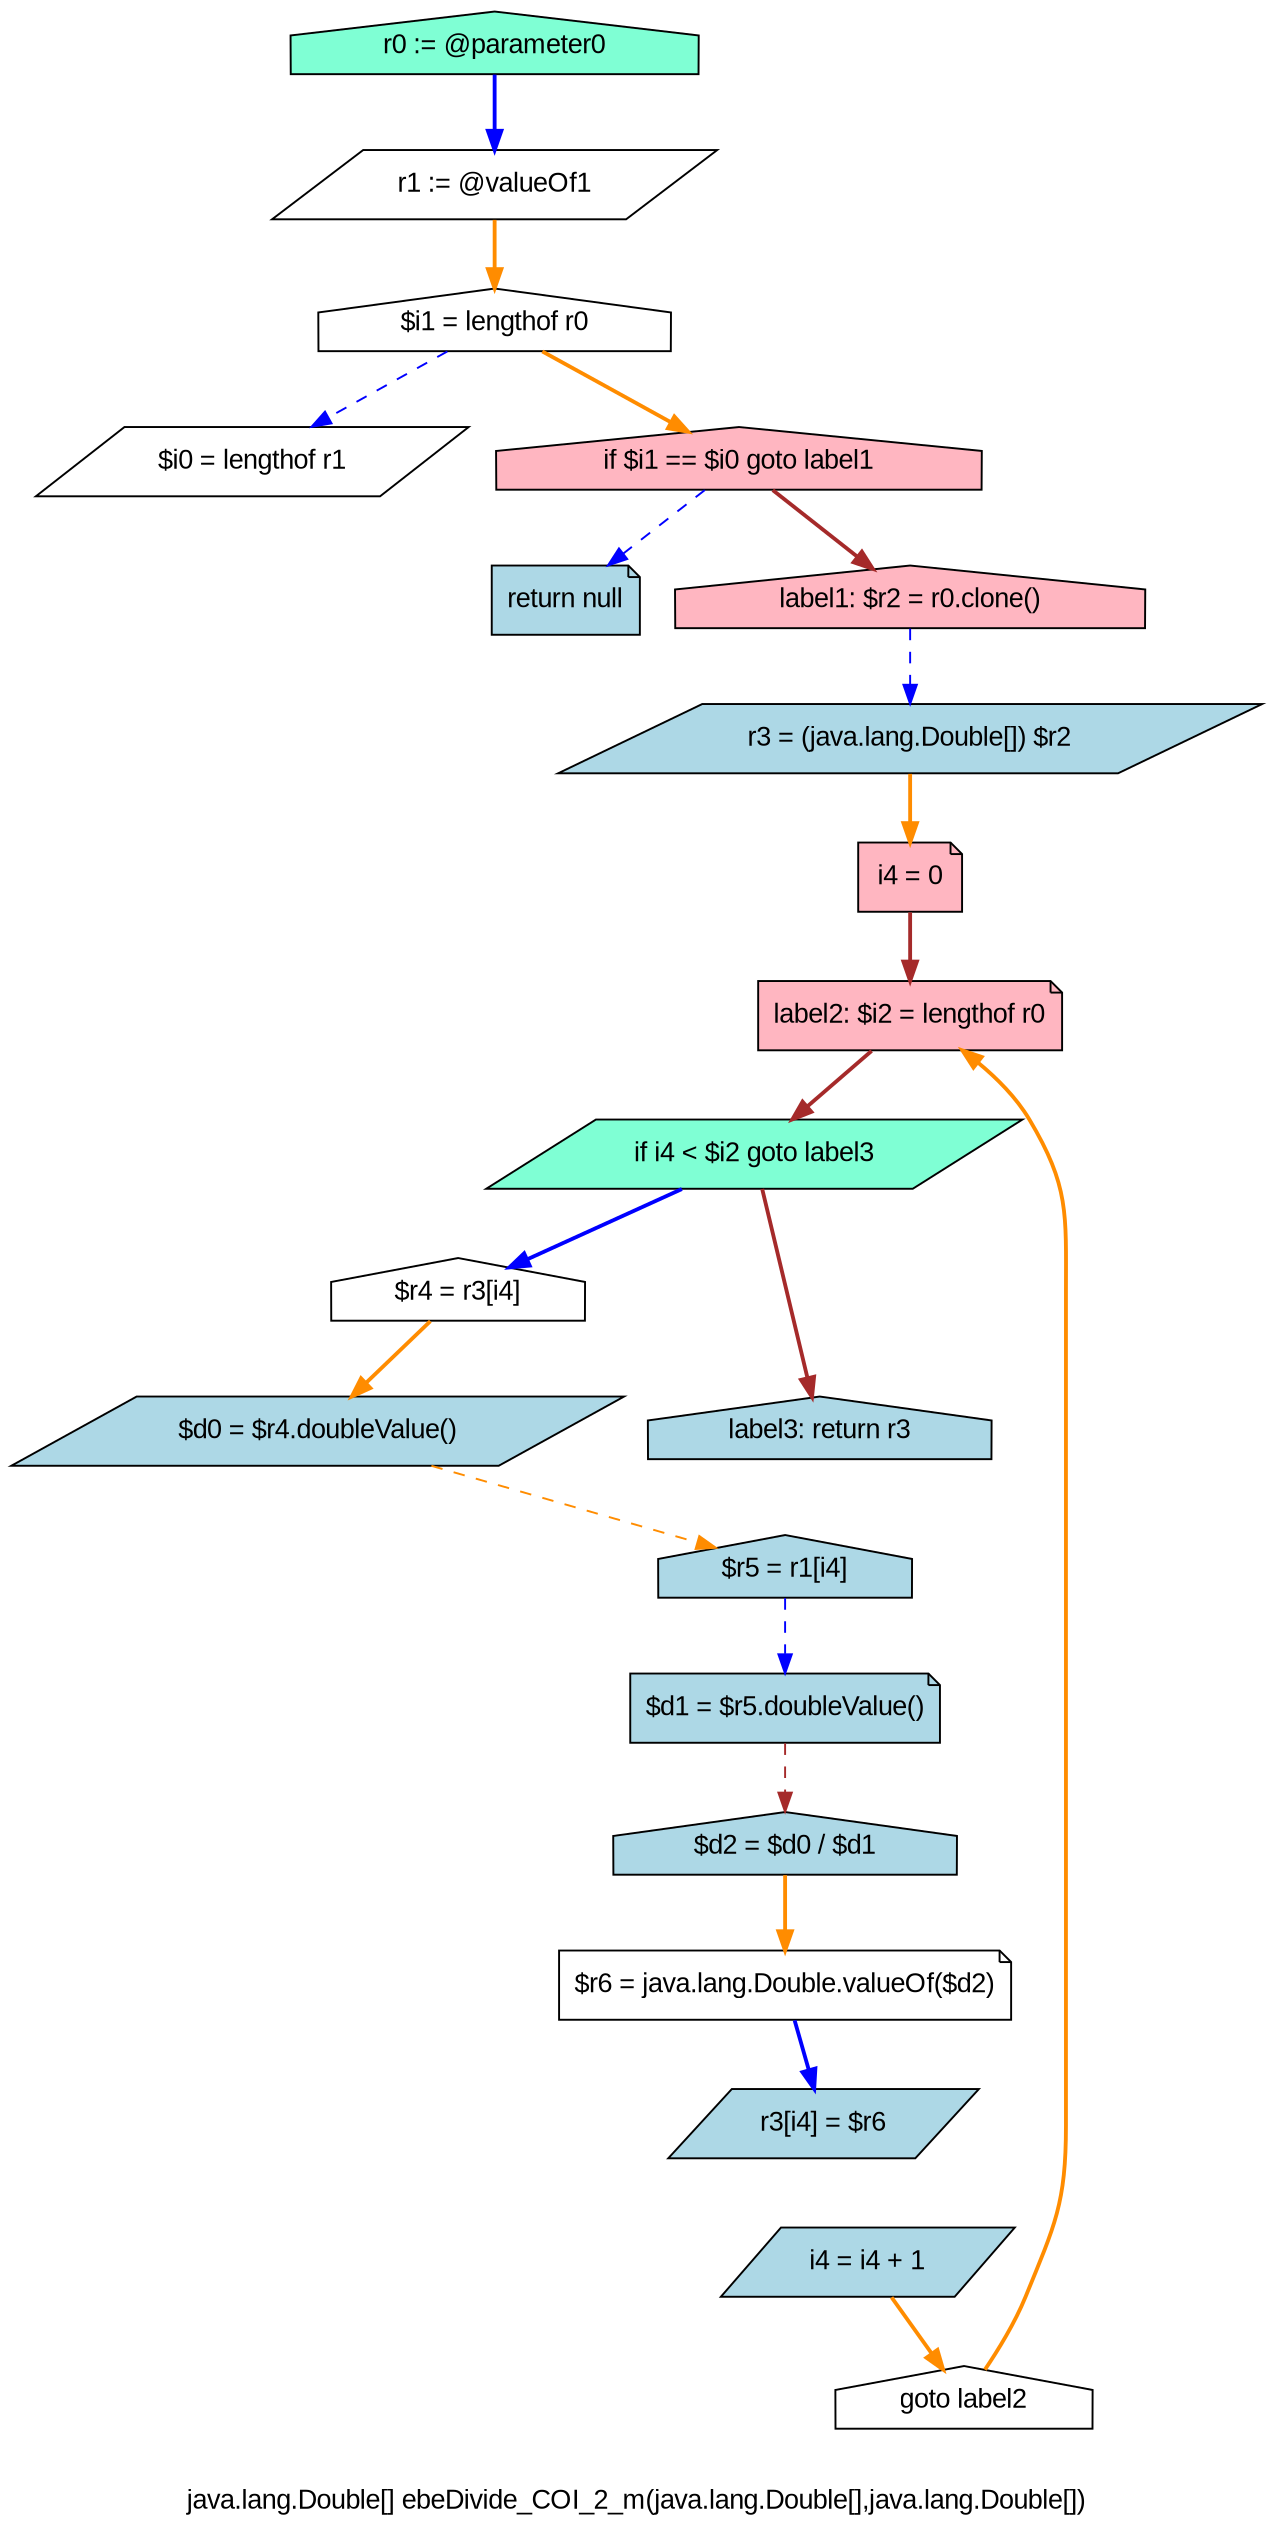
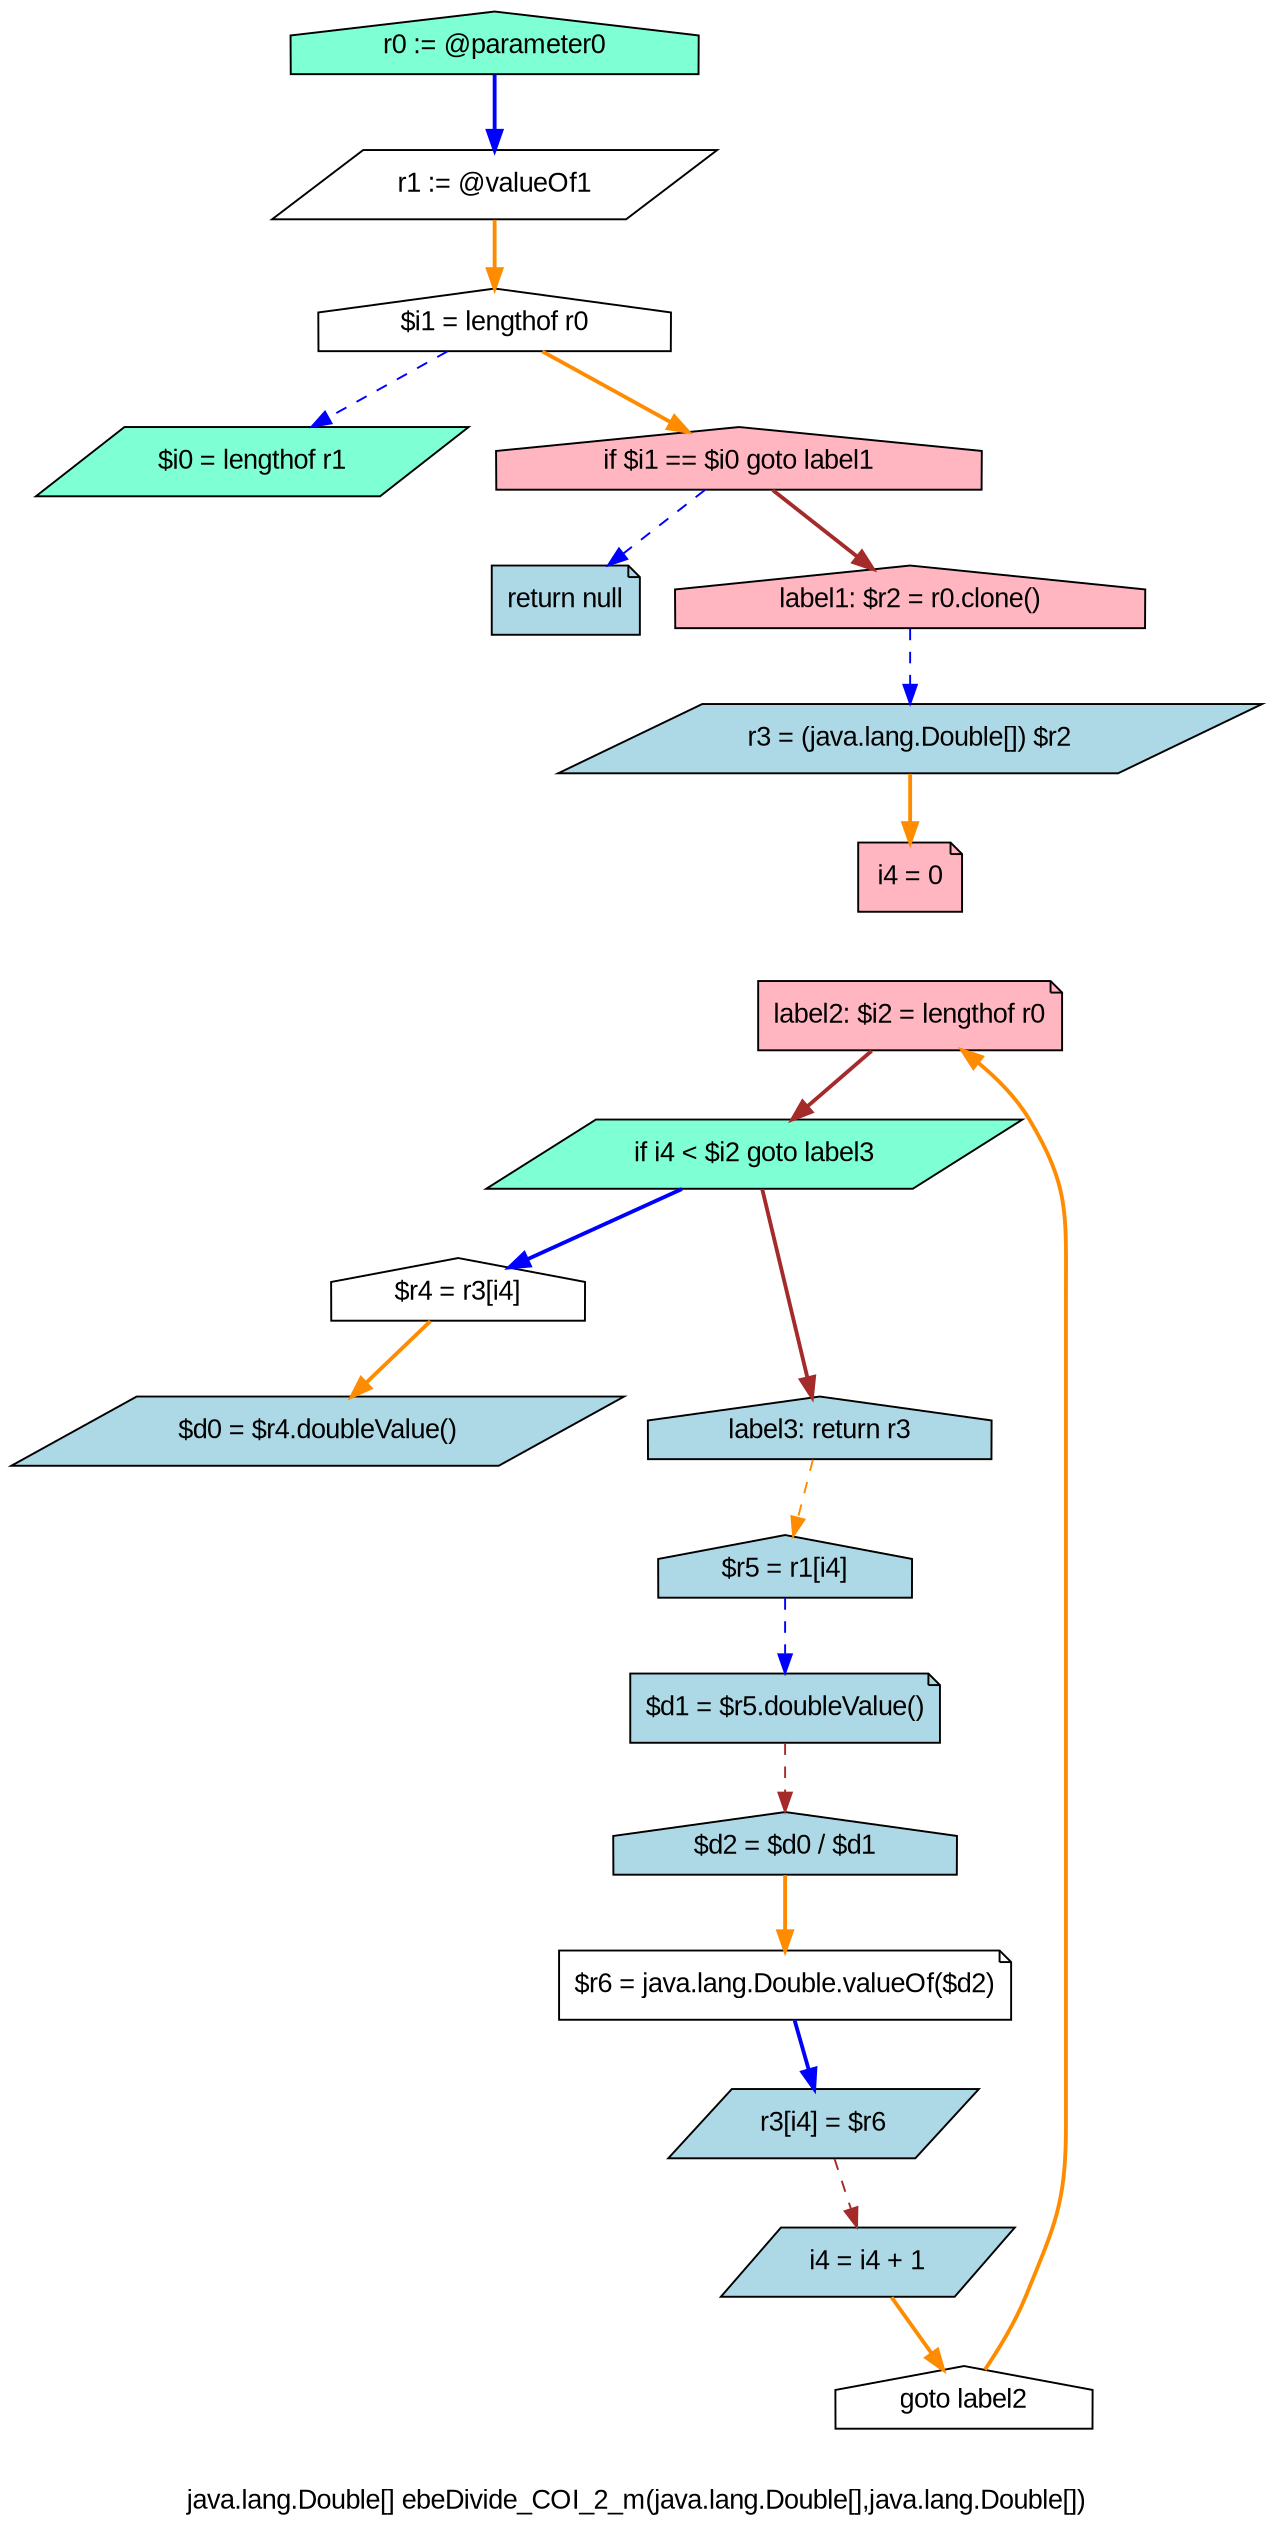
(252, 462) -> (252, 462)
(910, 937) -> none
(564, 1504) -> (805, 1489)
none -> (843, 2184)
